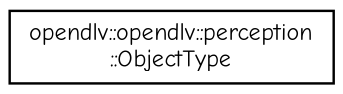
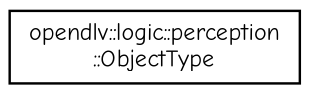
(172, 47) -> (155, 47)
